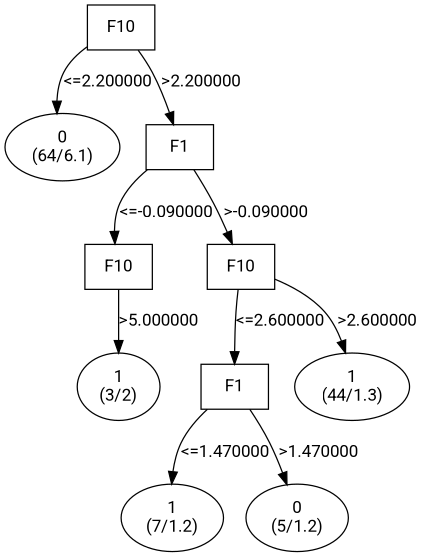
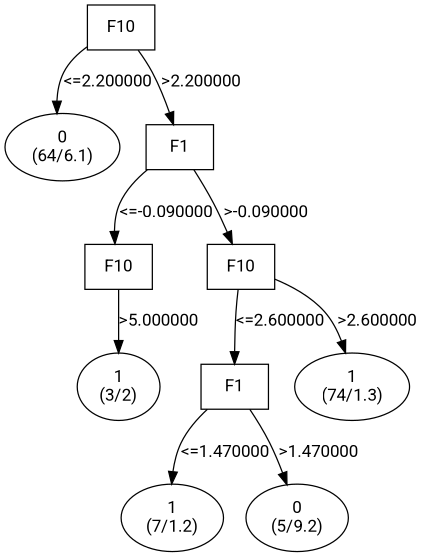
(352, 387) -> (352, 387)
(297, 518) -> (297, 518)
